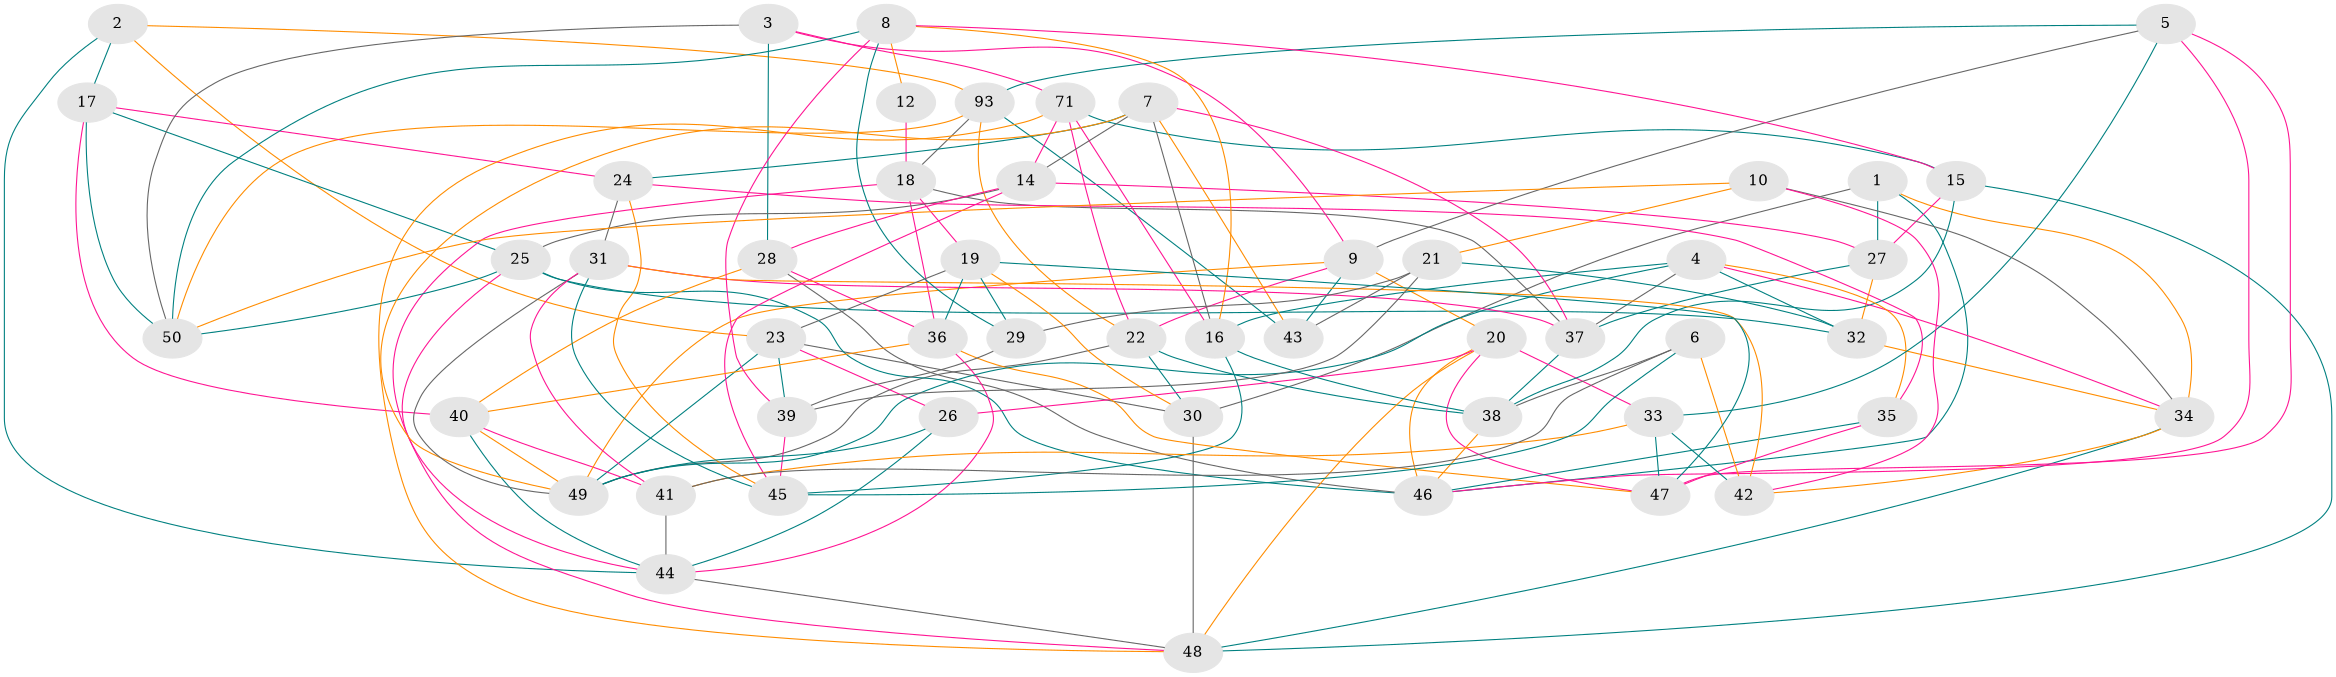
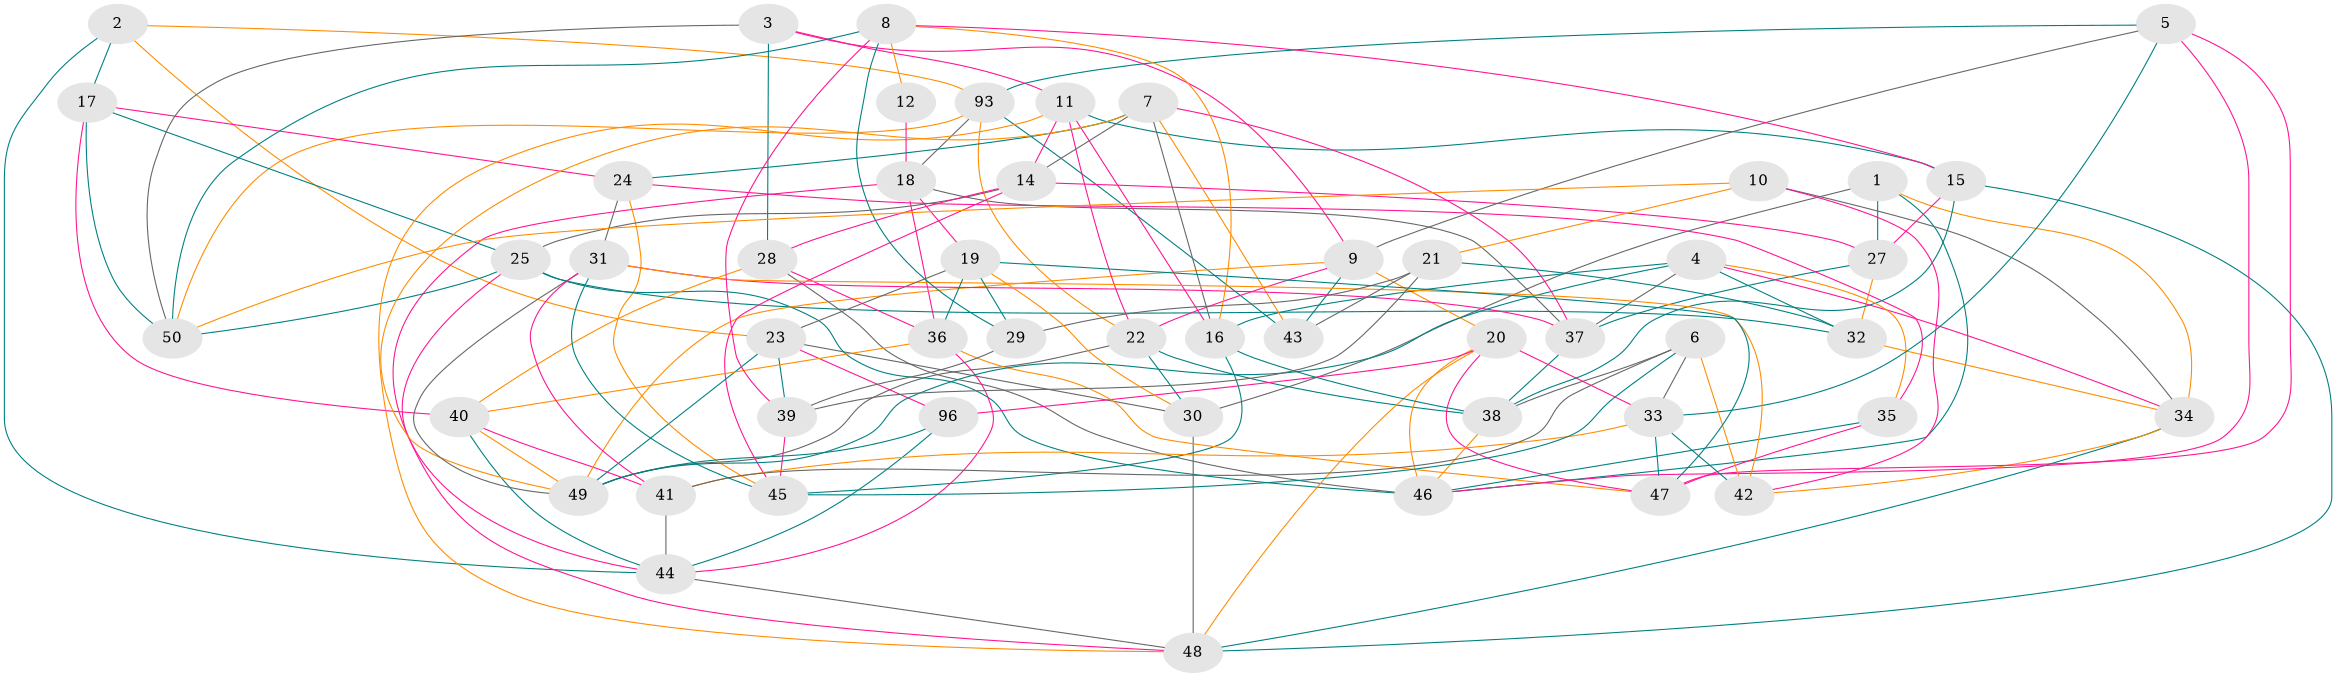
(1065, 103) -> (1065, 103)
none -> (1675, 378)
(949, 417) -> (949, 417)
